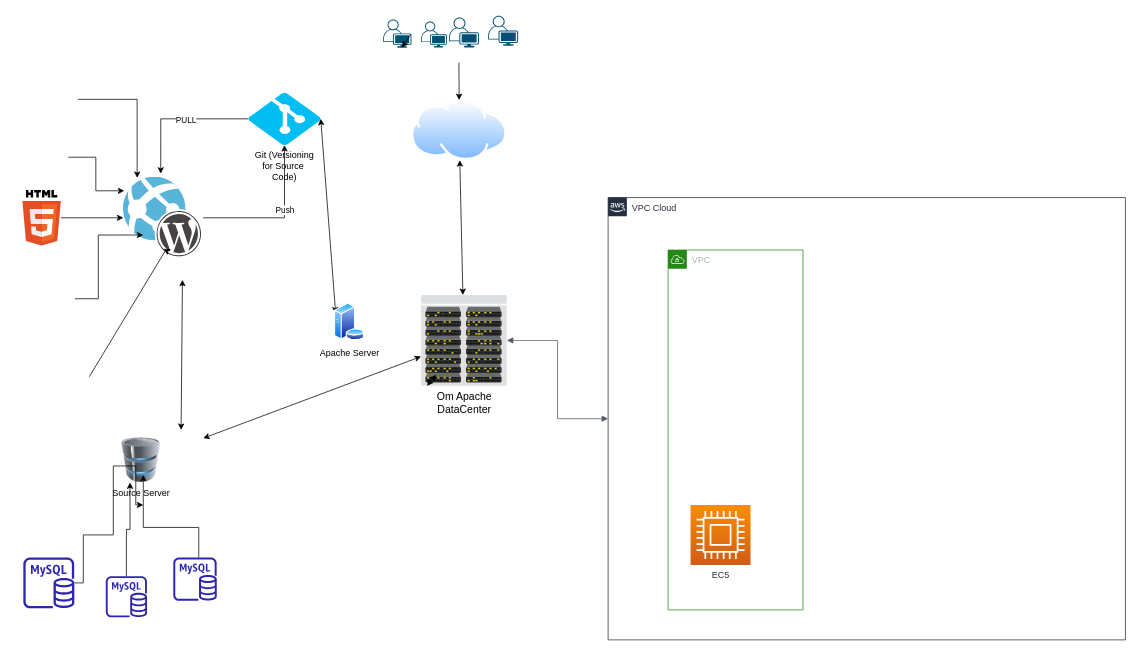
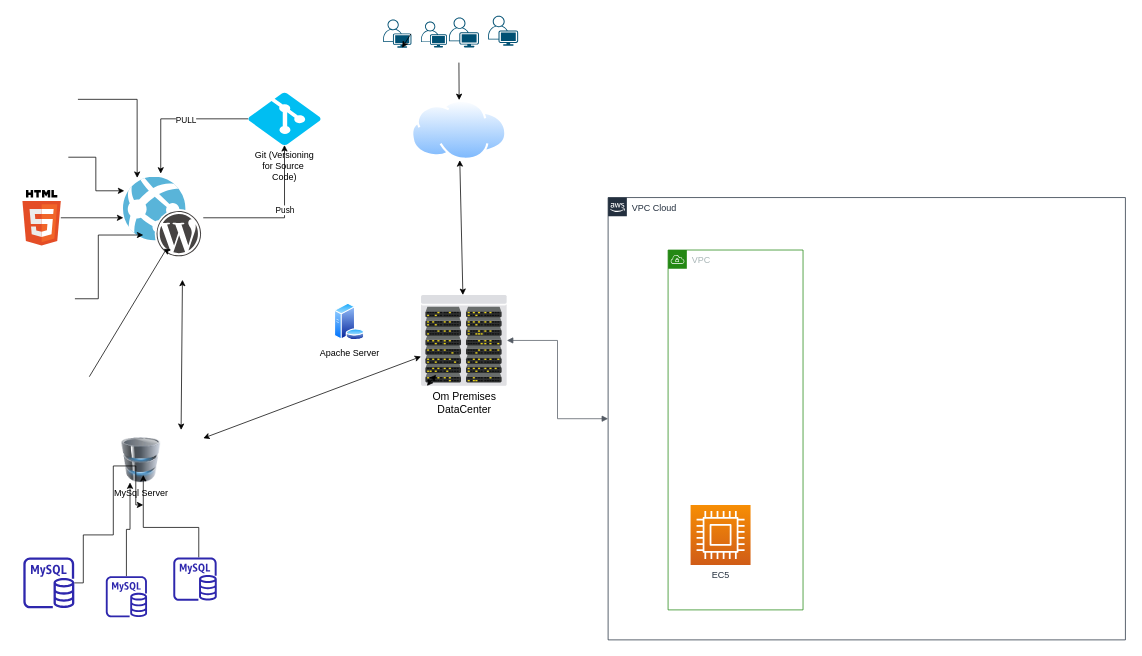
(328, 217) -> none
(464, 402) -> (464, 402)
(141, 493) -> (141, 493)
